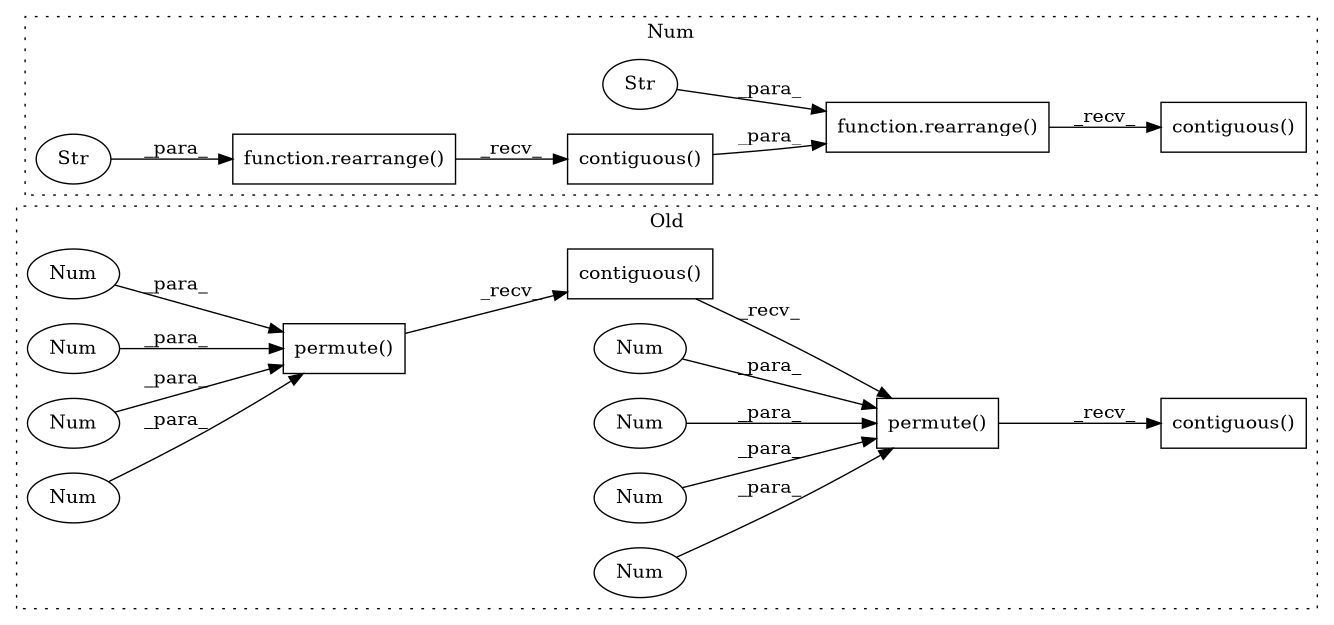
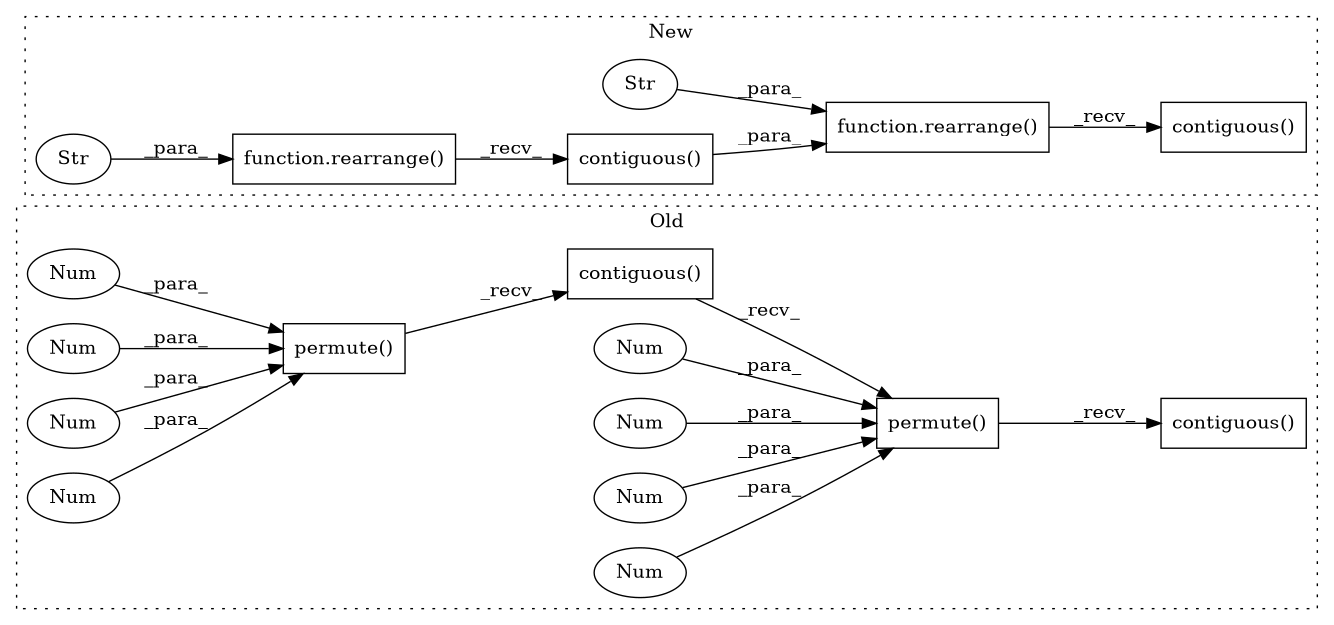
(671, 33) -> (671, 33)
